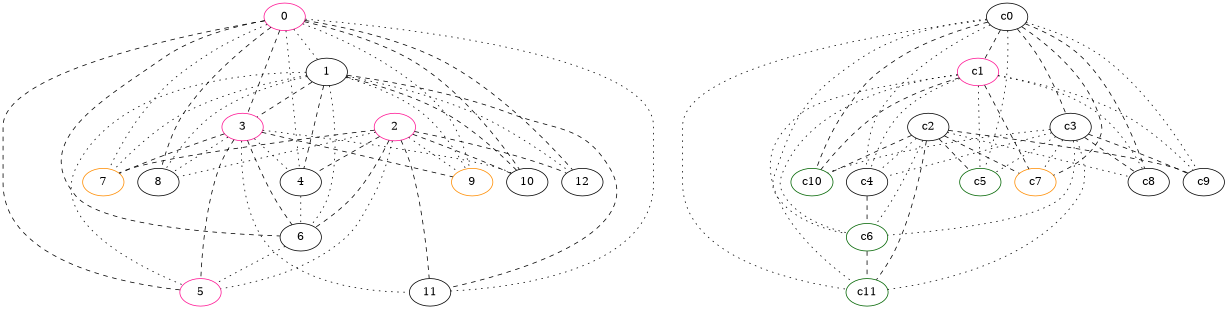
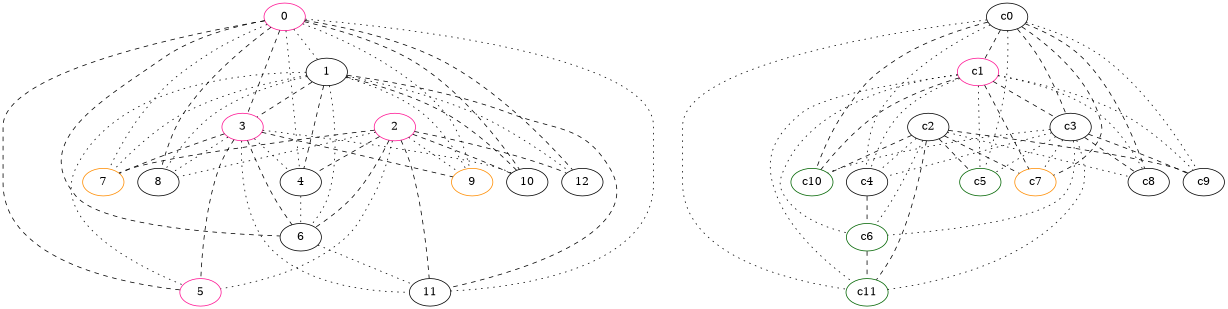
(814, 96) -> none
none -> (1024, 99)
(251, 265) -> (365, 265)
